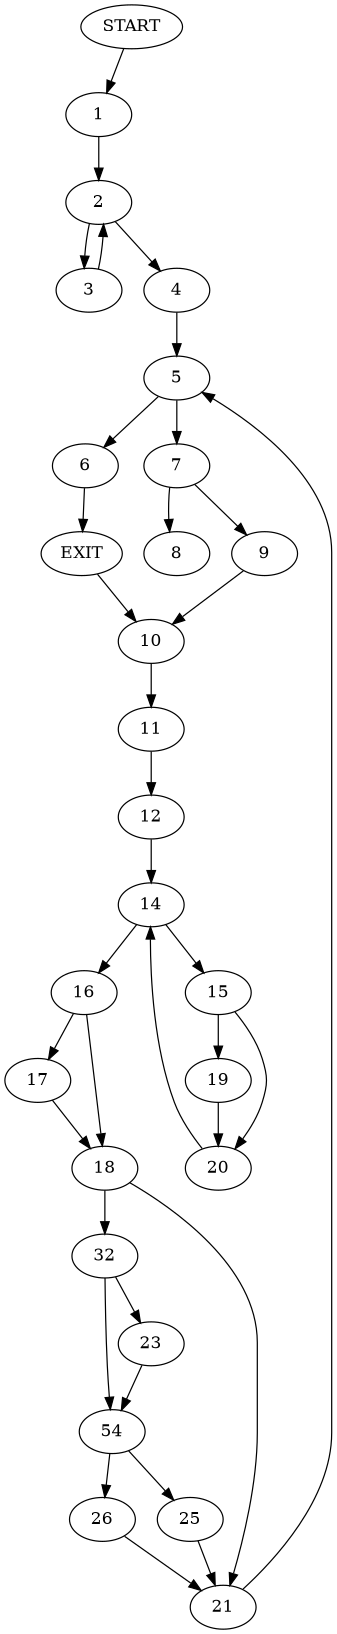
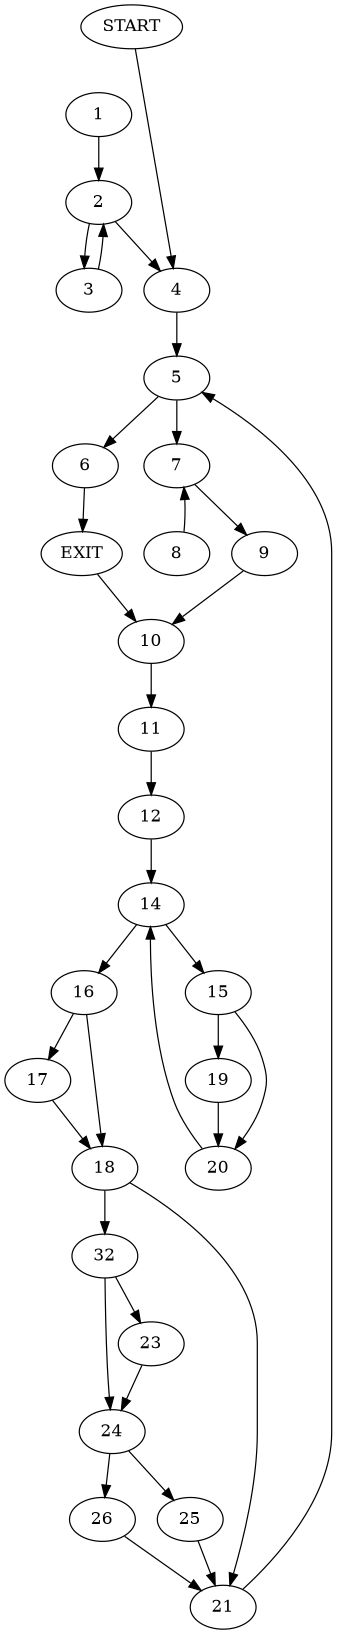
(117, 65) -> (153, 152)
(169, 503) -> (185, 516)
(112, 1432) -> (112, 1432)
